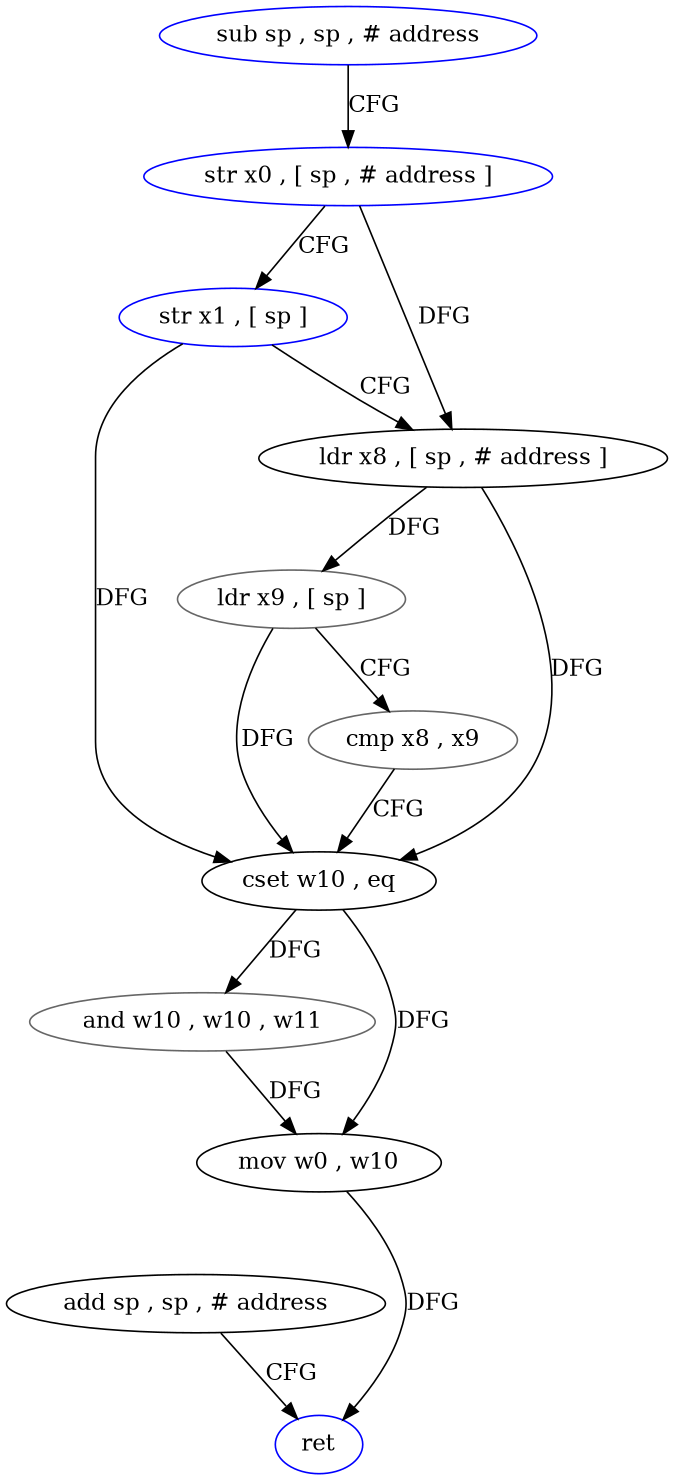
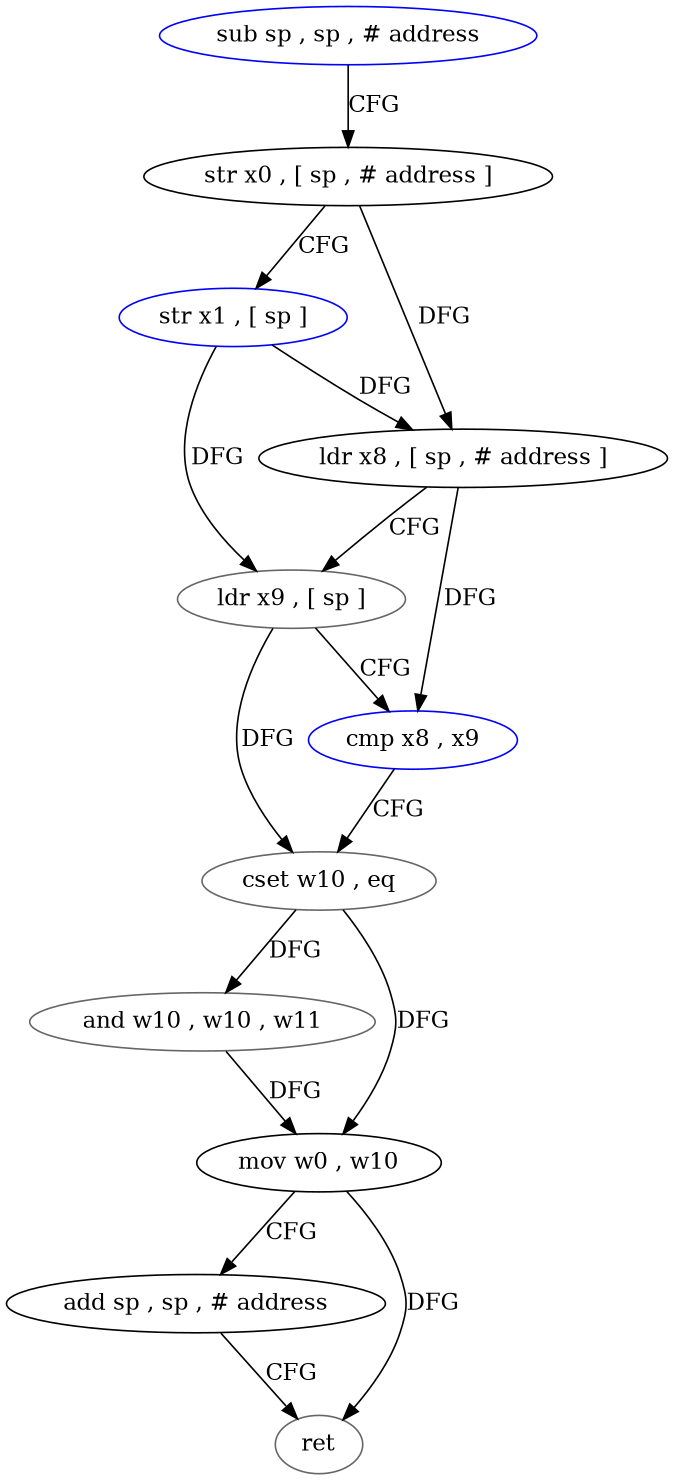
(348, 177) -> (348, 177)
(385, 388) -> (385, 388)
(415, 529) -> (415, 529)
(96, 613) -> (185, 460)
(552, 696) -> (440, 591)
(413, 740) -> (413, 740)
(319, 881) -> (319, 881)
none -> (263, 1227)
(319, 1445) -> (319, 1445)
